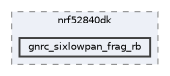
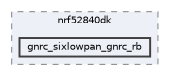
(85, 47) -> (85, 47)
